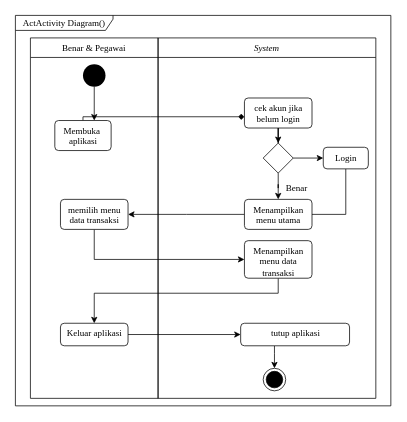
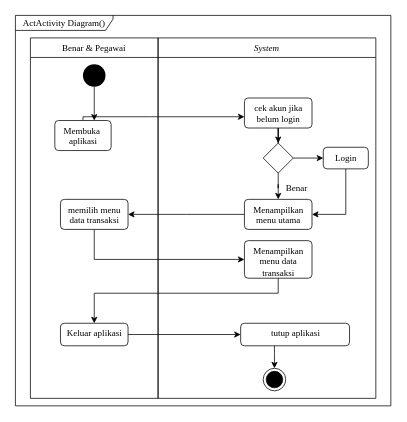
(237, 117) -> (237, 117)
(316, 214) -> (317, 214)
